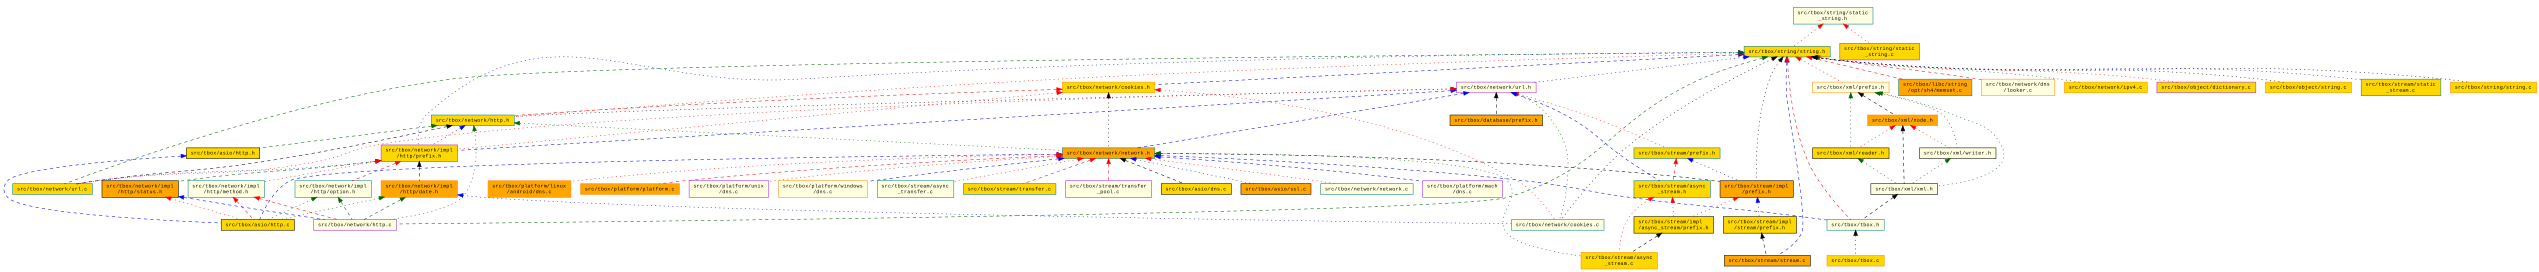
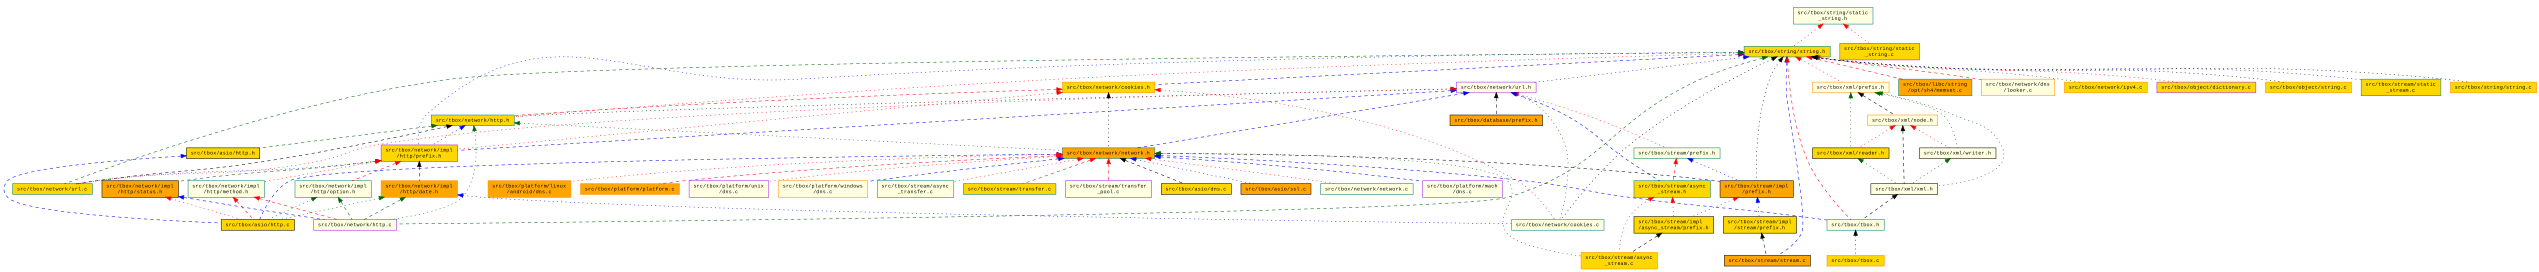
(1903, 120) -> (1903, 120)
(1677, 153) -> (1677, 153)
